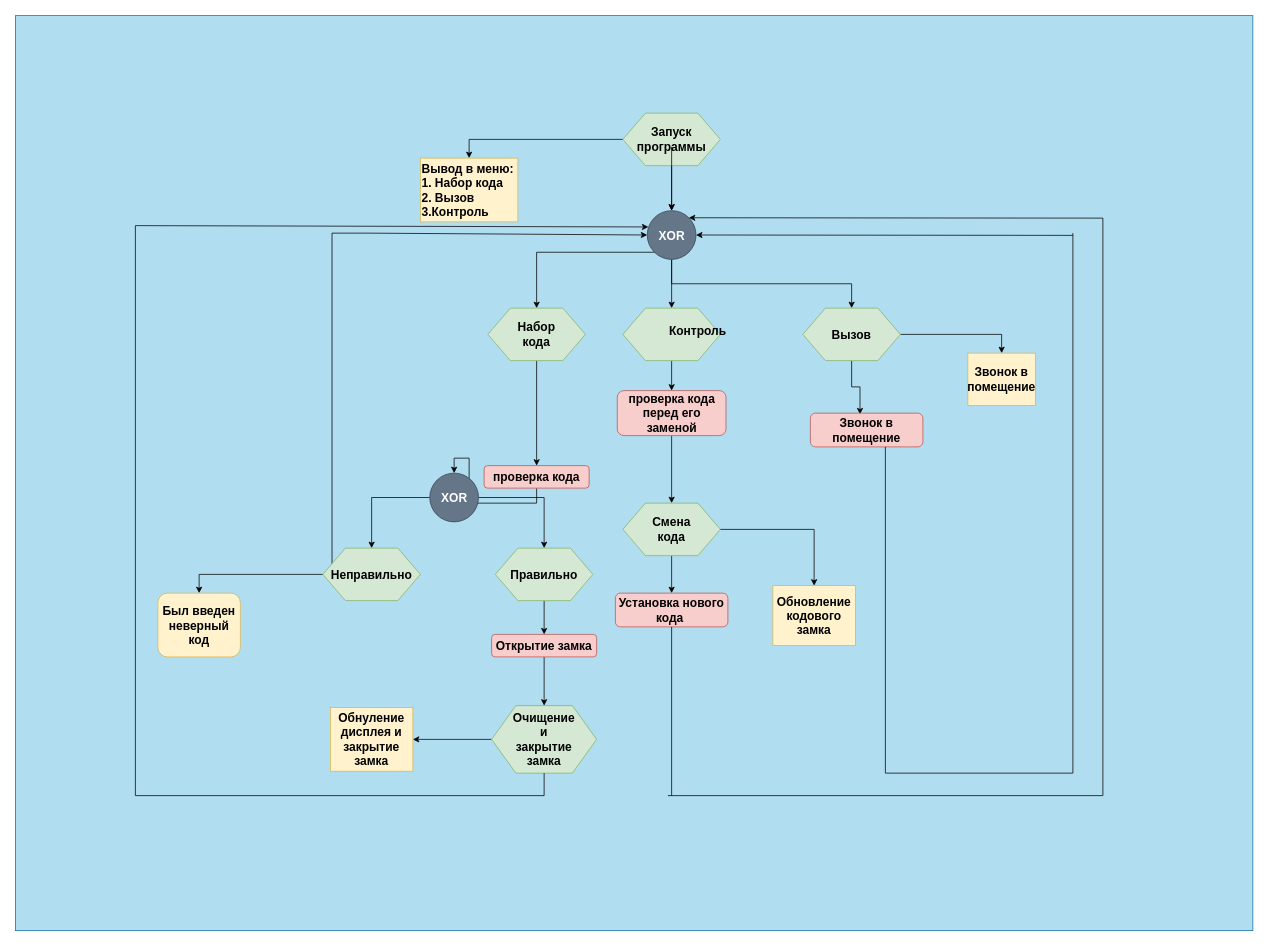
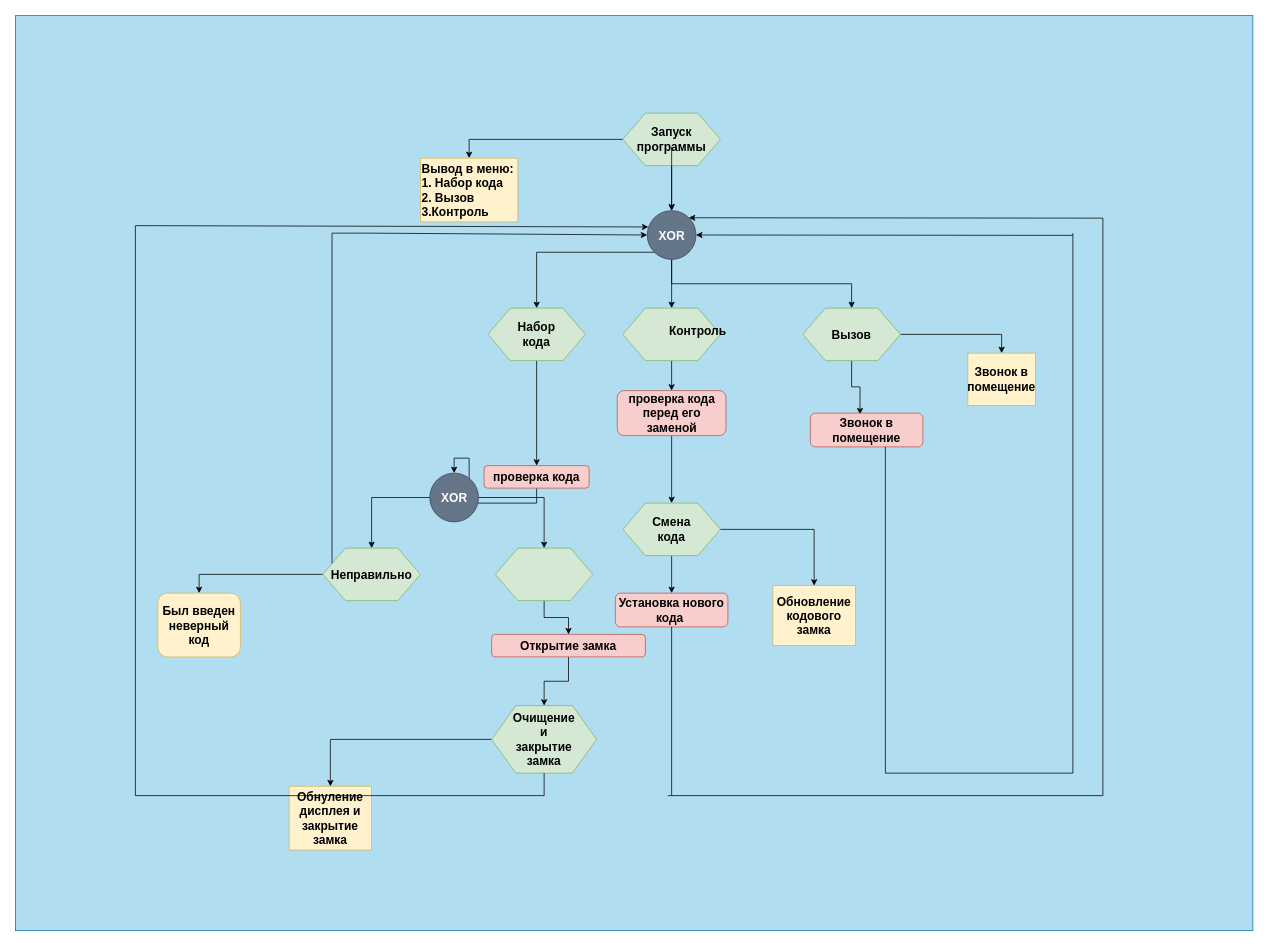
(544, 574) -> none
(544, 645) -> (569, 645)
(372, 739) -> (330, 818)
